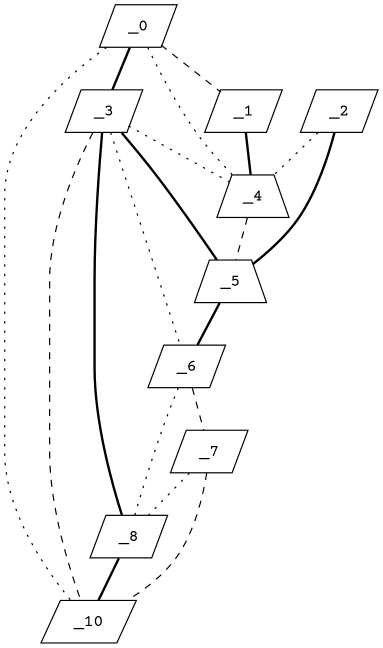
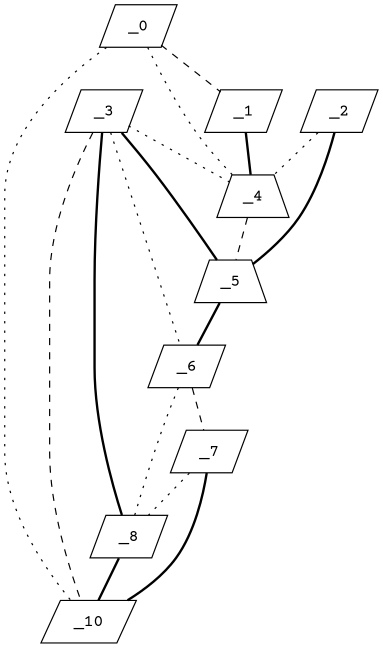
(121, 69) -> none
(183, 547) -> (183, 547)
